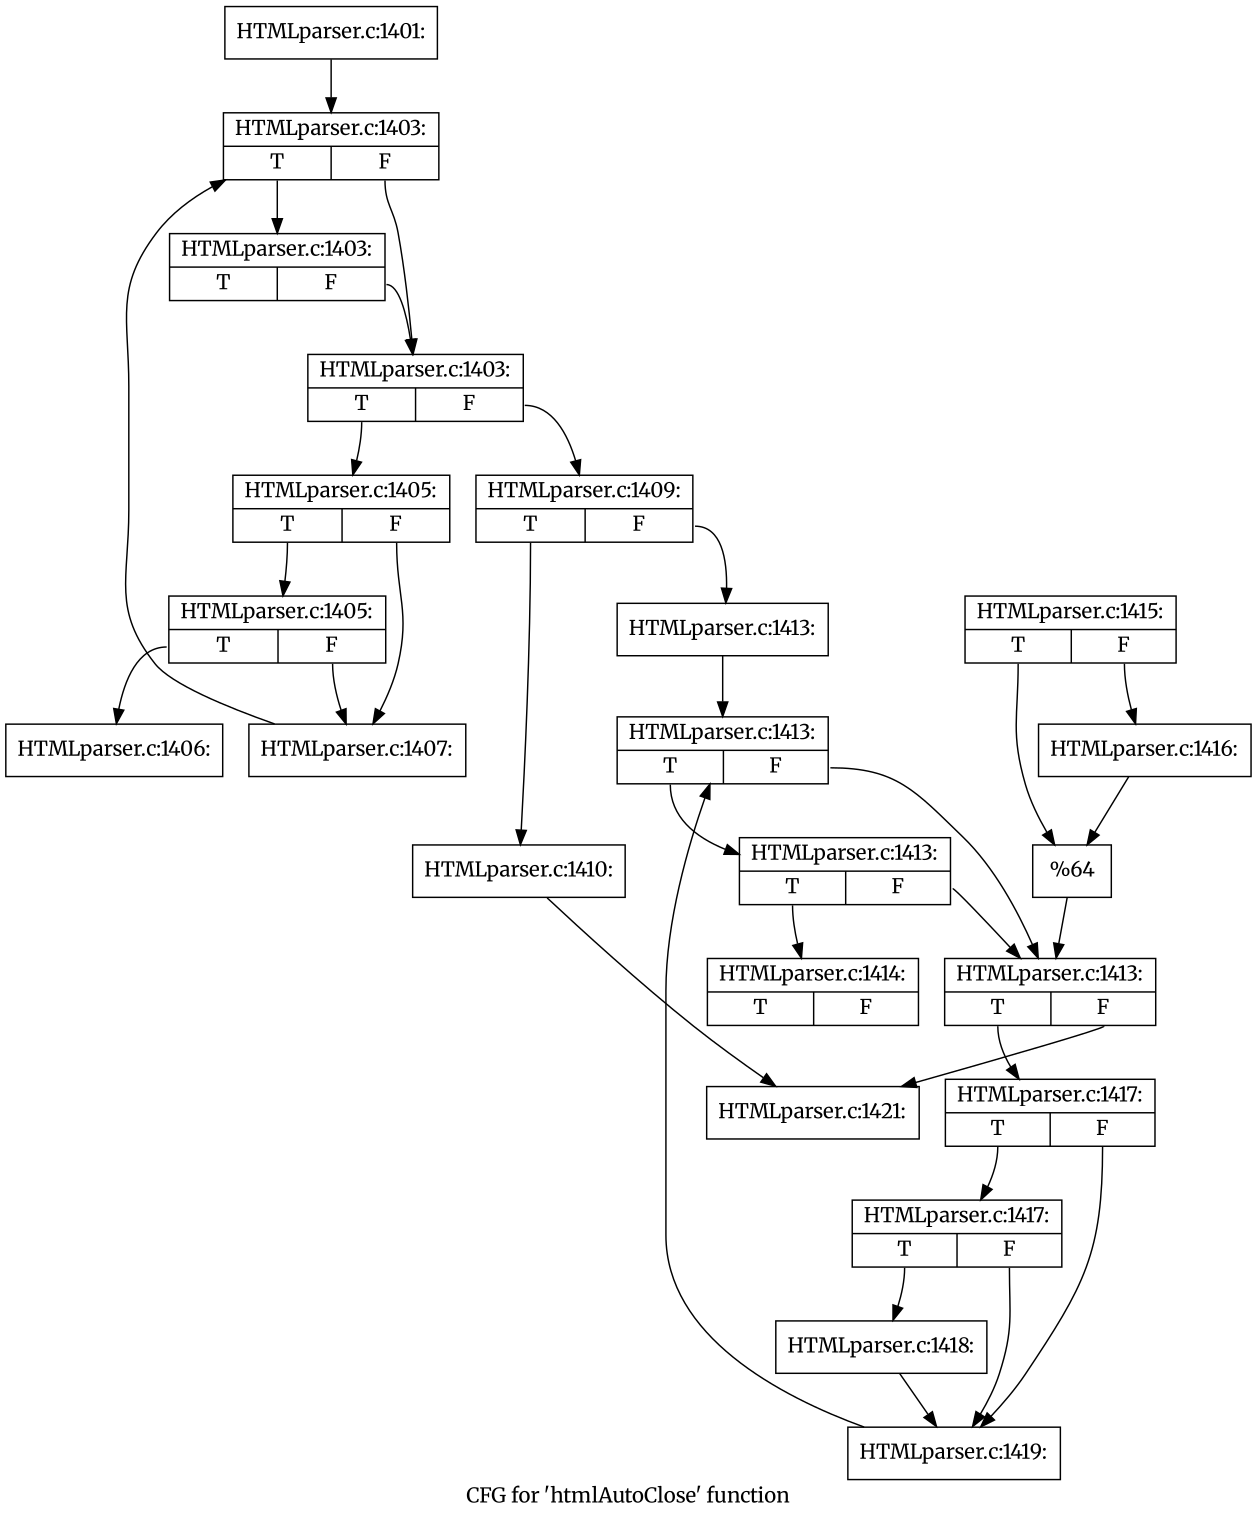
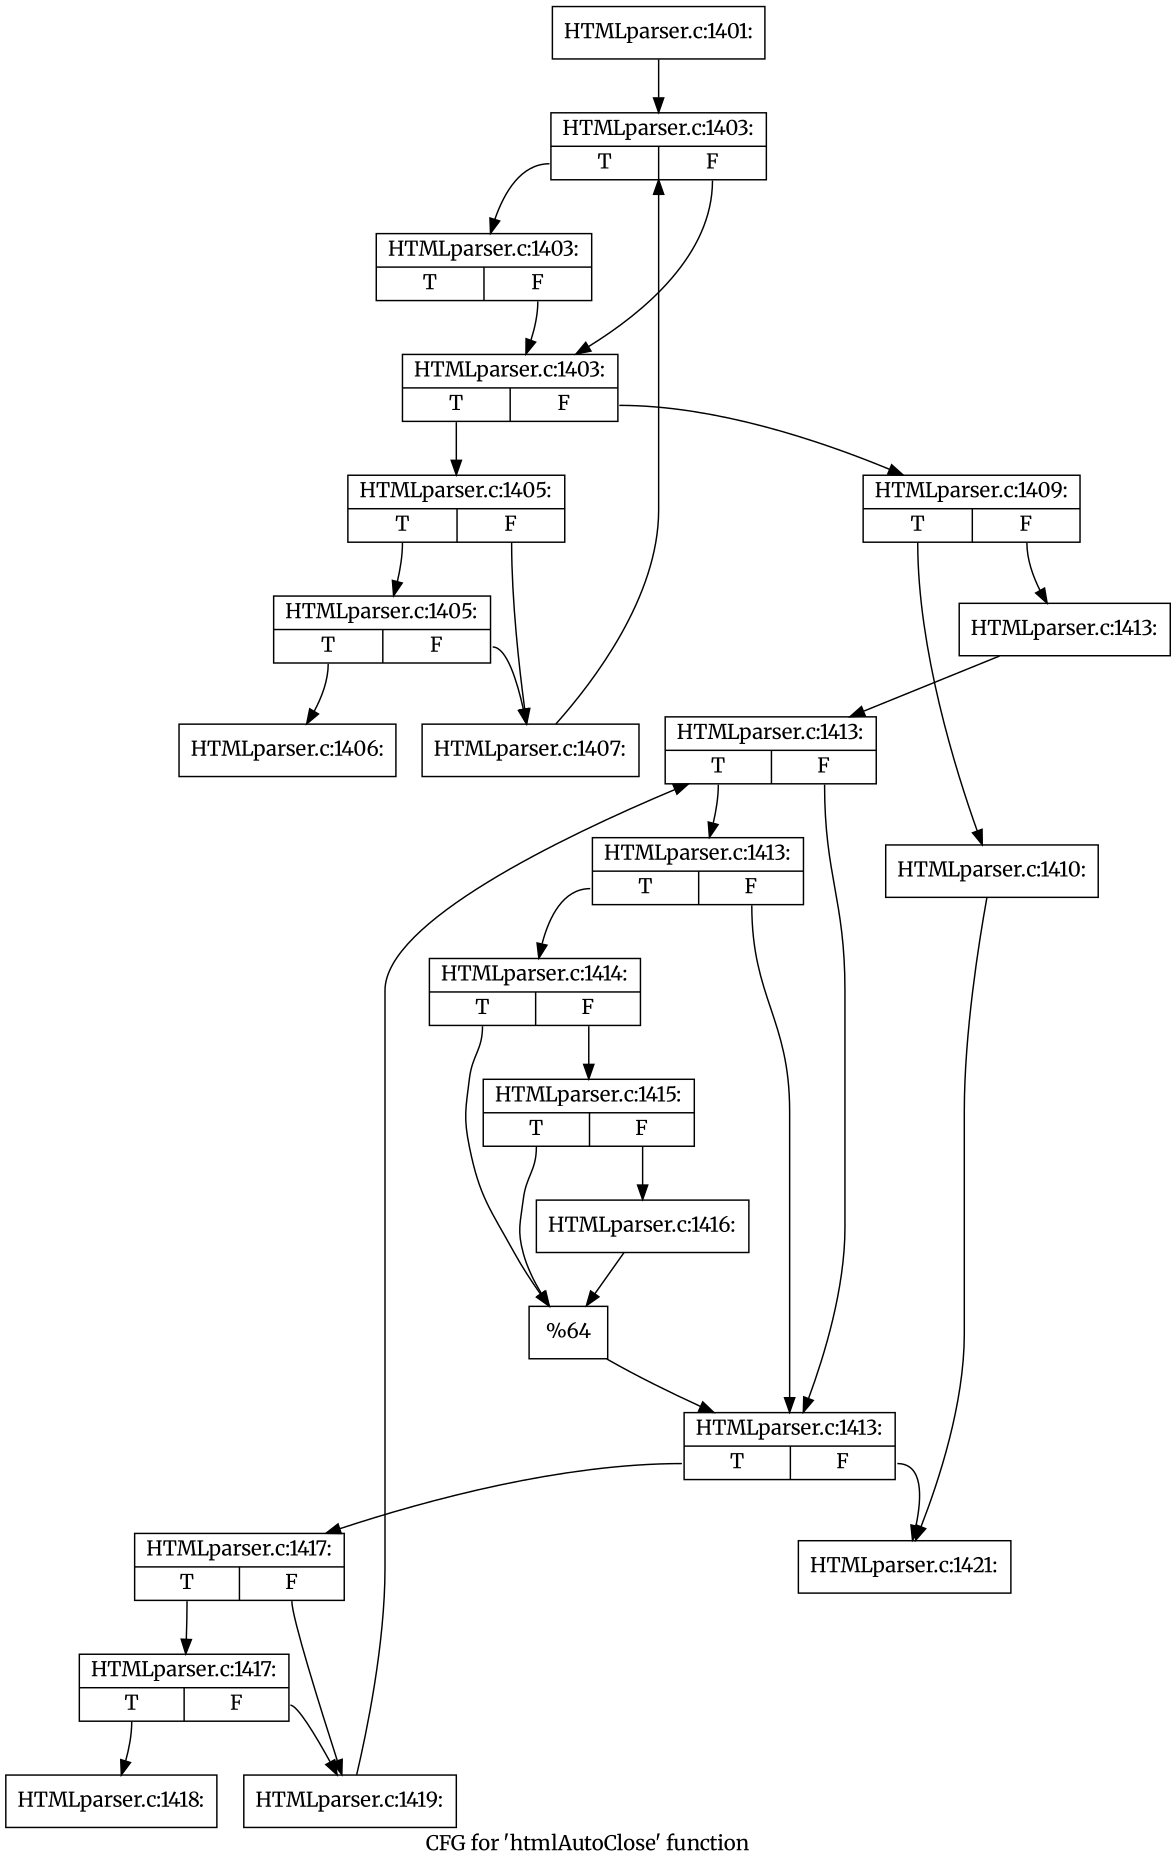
none -> (589, 1045)
none -> (474, 1167)
(914, 1394) -> none
